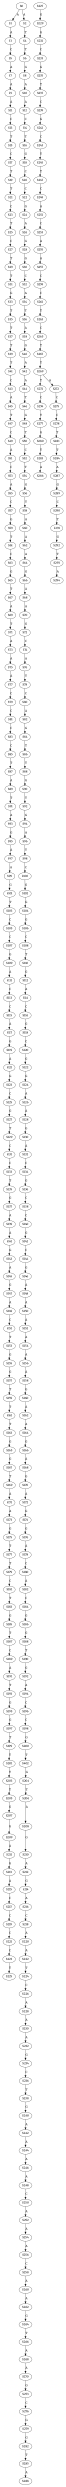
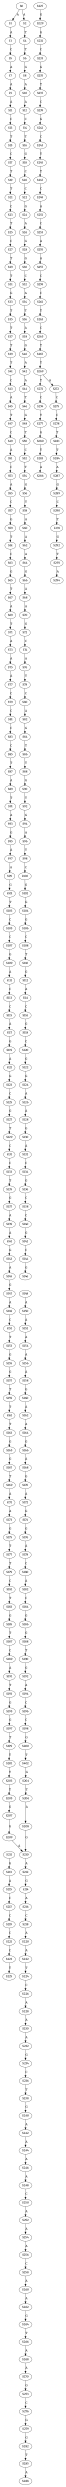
(25, 1284) -> none
(9, 1845) -> (17, 1845)
